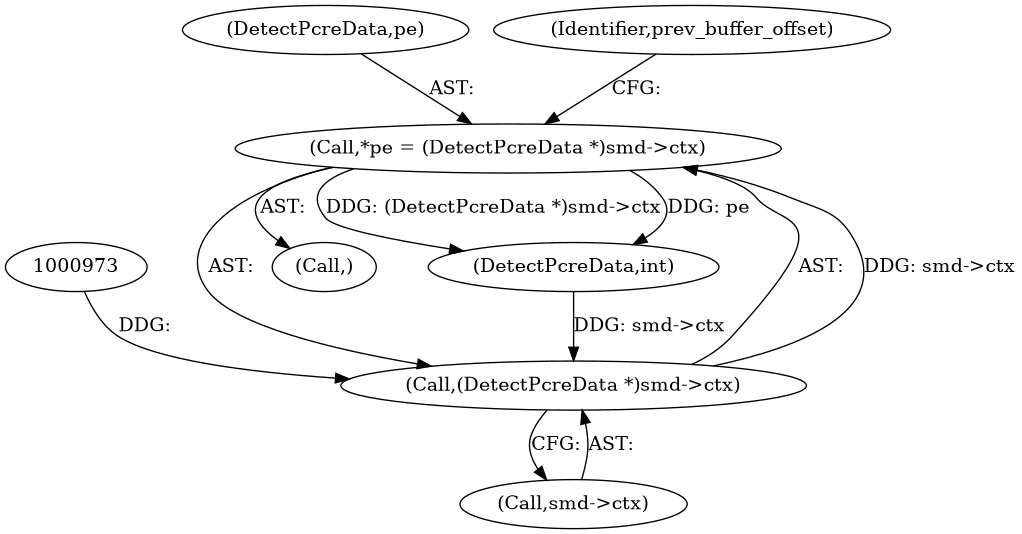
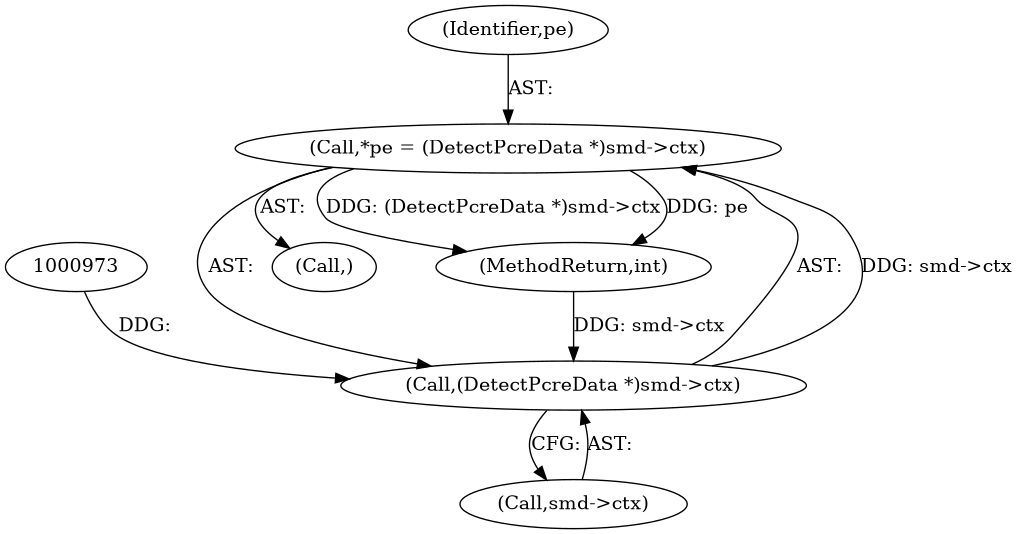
(326, 30) -> (508, 30)
(692, 30) -> none
(574, 267) -> (574, 267)
